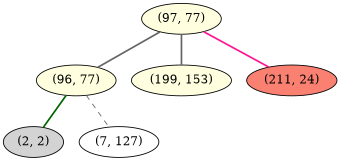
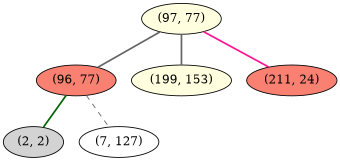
(76, 80) -> (76, 80)
